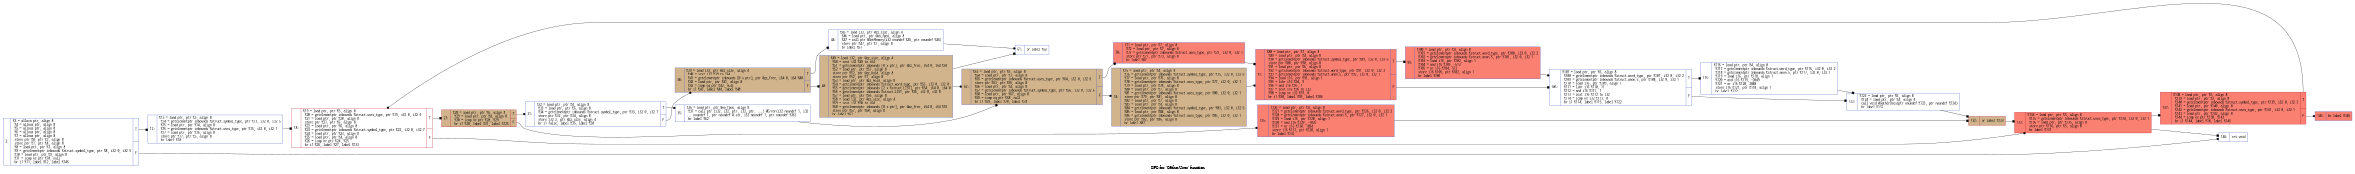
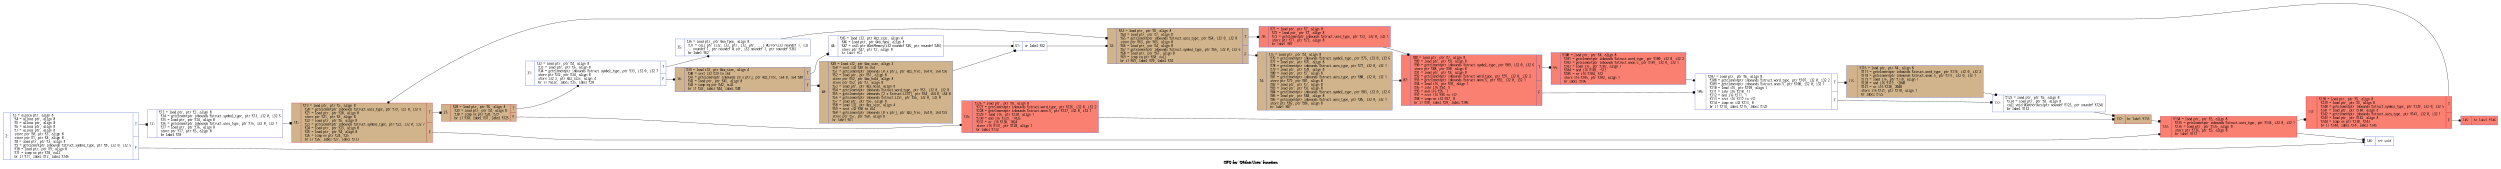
(1769, 78) -> (1915, 81)
(956, 87) -> (1076, 46)
(362, 128) -> (362, 123)
